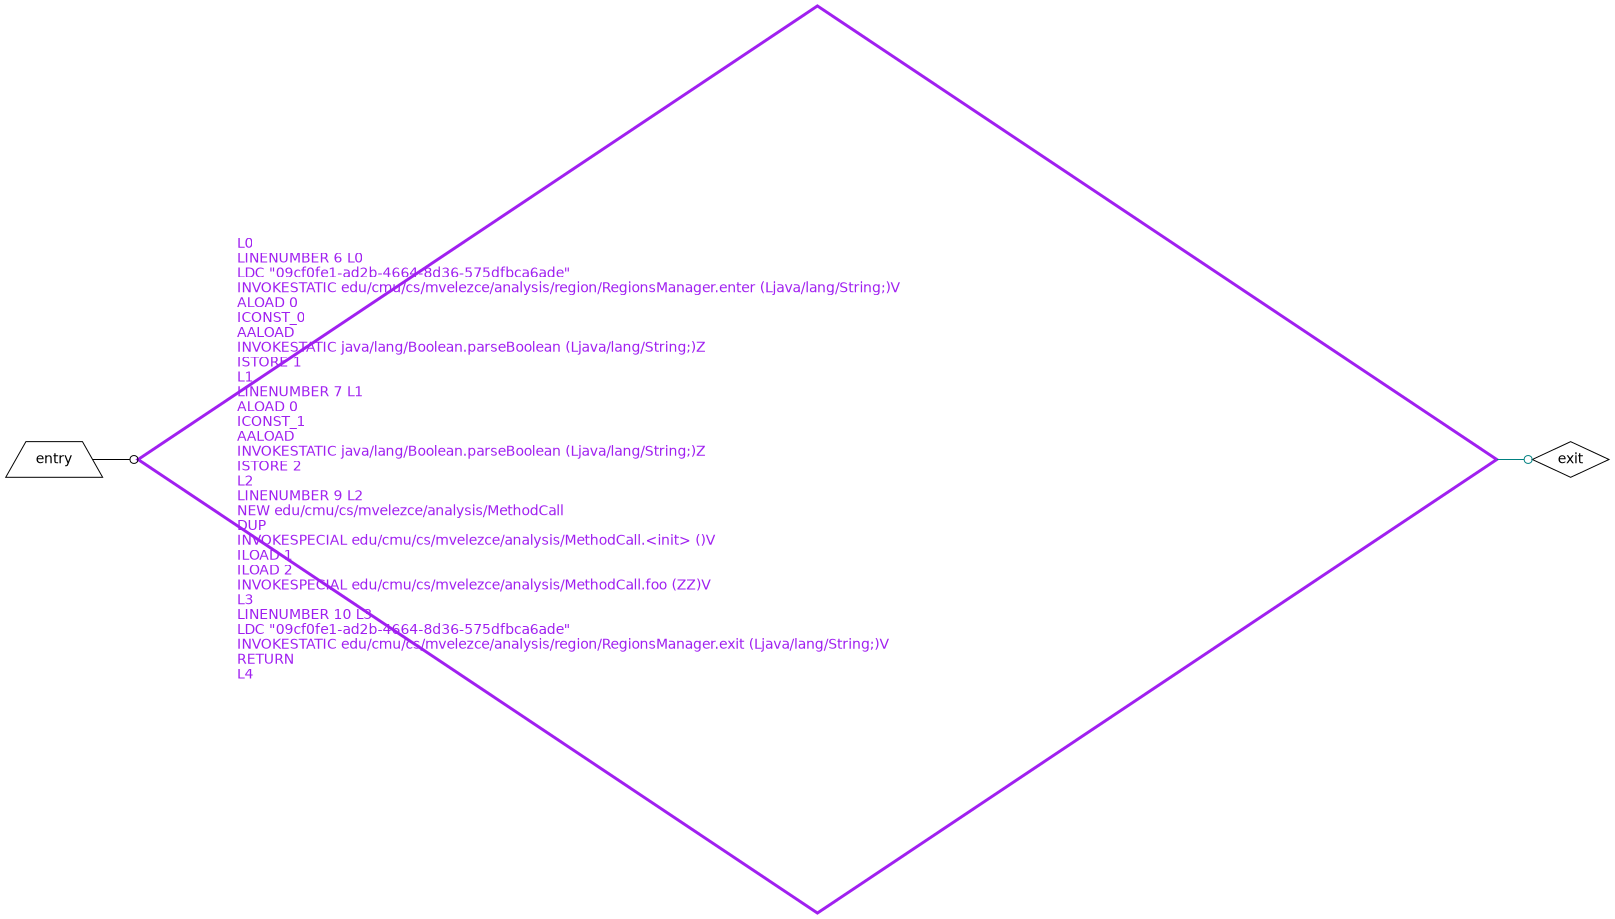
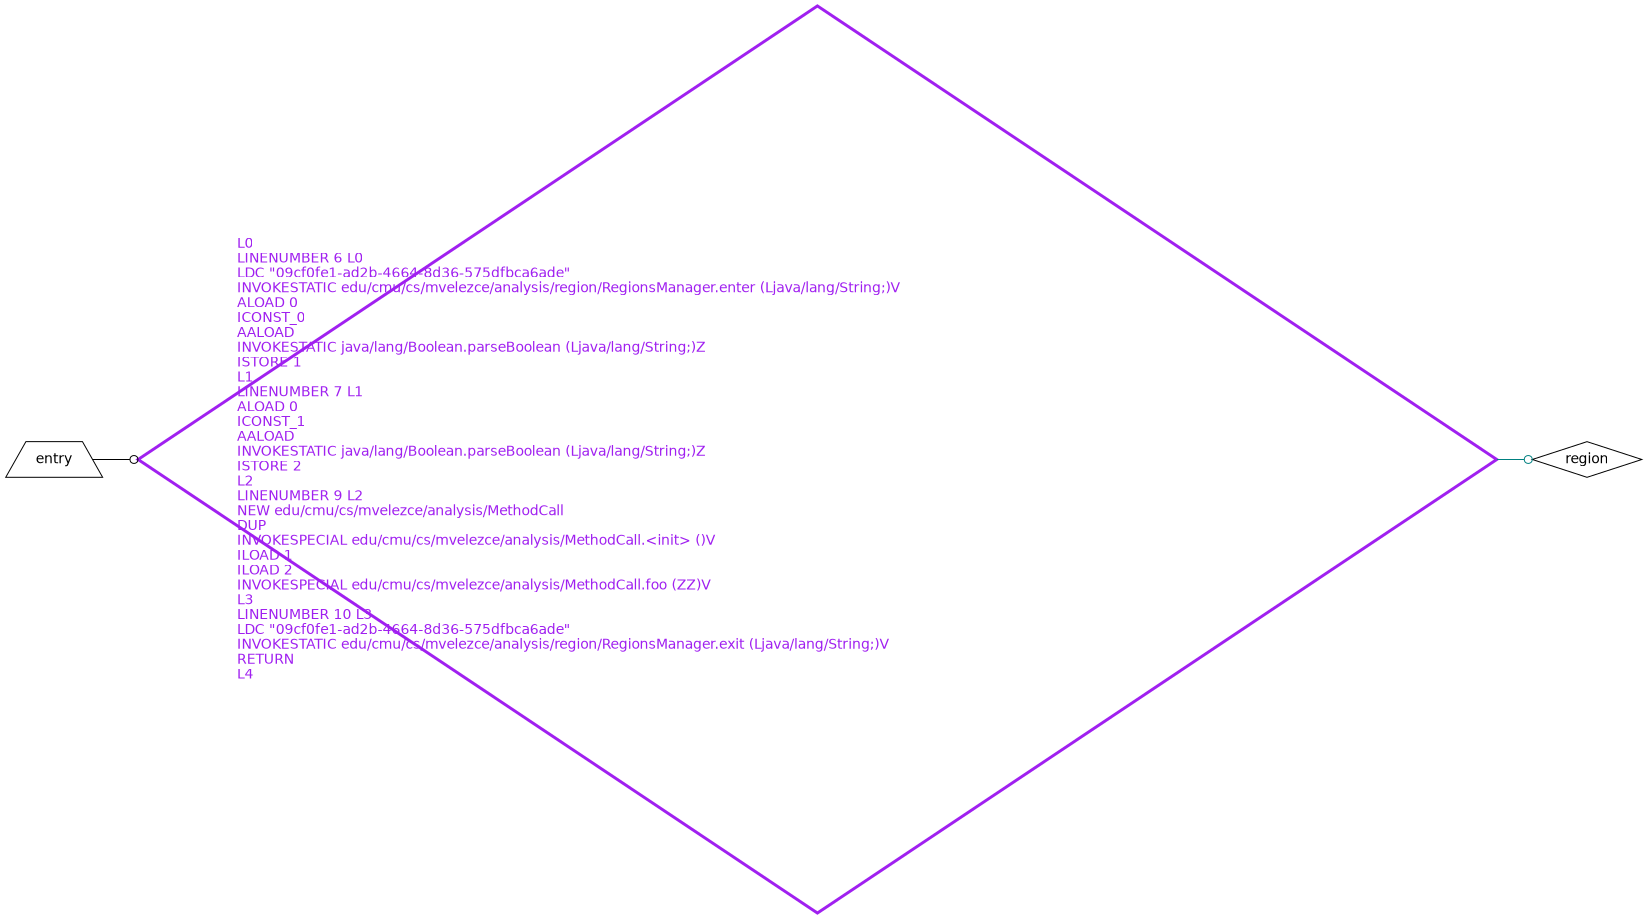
(1571, 459) -> (1587, 459)
